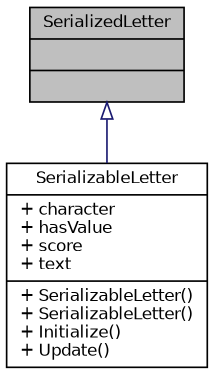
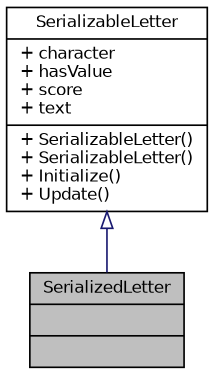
(107, 141) -> (107, 251)
